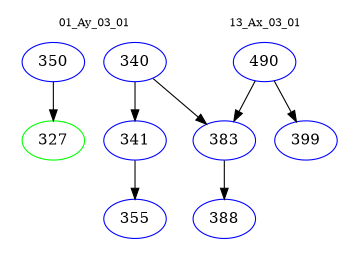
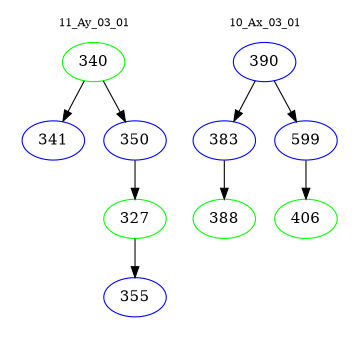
(94, 23) -> (94, 23)
(265, 23) -> (265, 23)
(135, 62) -> (94, 62)
(265, 62) -> (265, 62)
(168, 91) -> (112, 96)
(306, 140) -> (306, 140)
(135, 174) -> (135, 253)
(224, 219) -> (224, 219)
none -> (306, 219)
